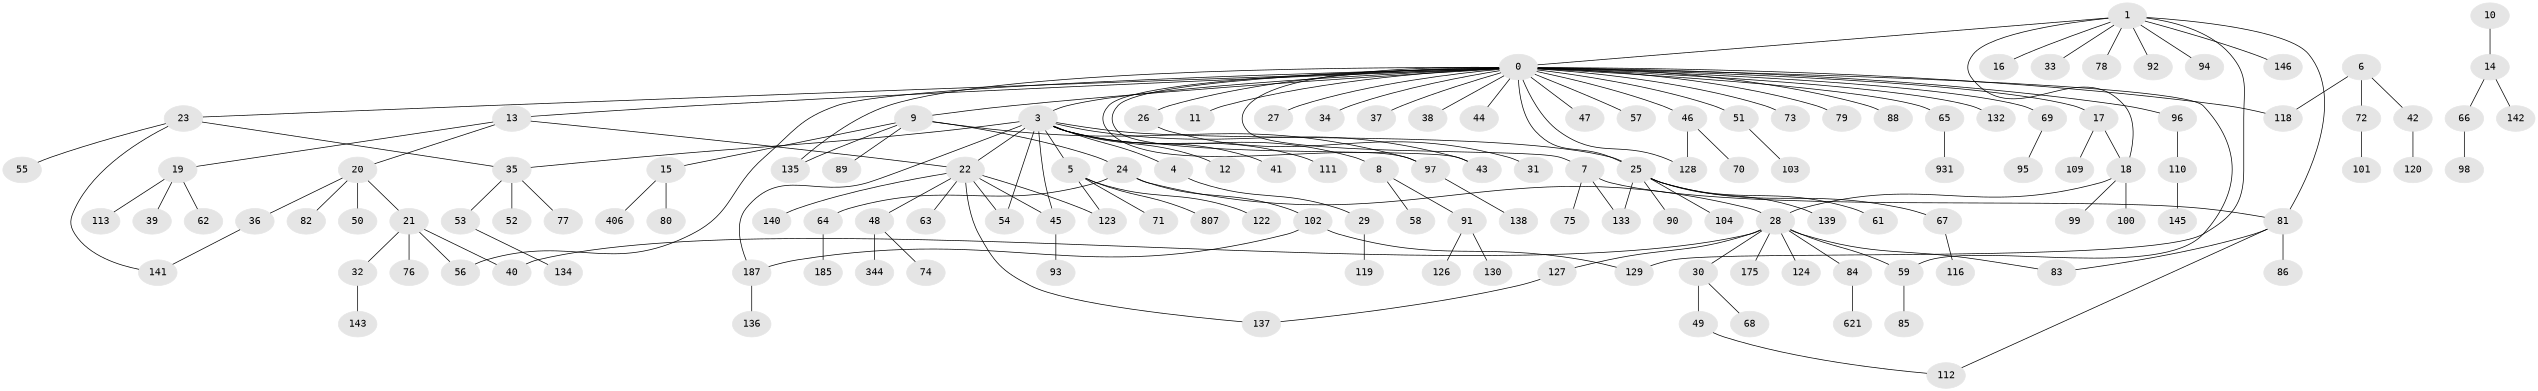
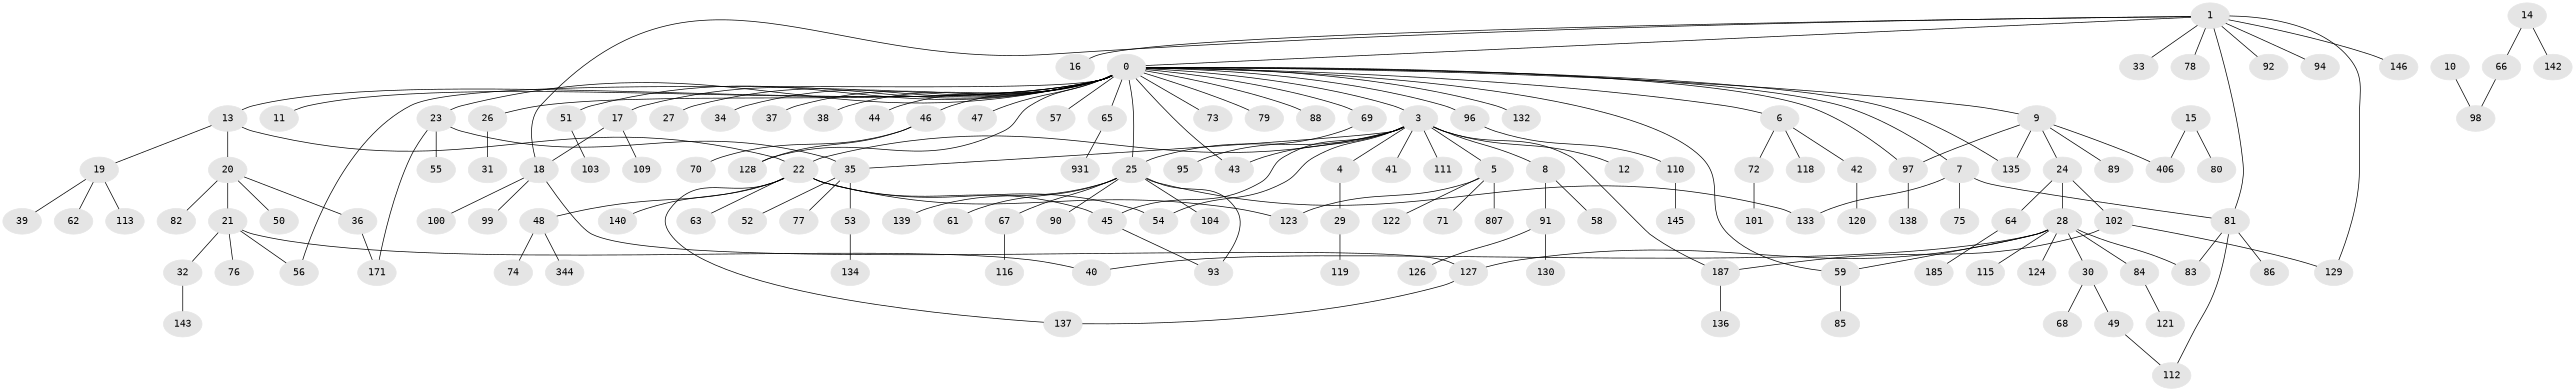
(2490, 41) -> (2463, 93)
(1902, 77) -> (1455, 80)
(748, 153) -> (2102, 142)
(1951, 196) -> (1011, 254)
none -> (1230, 203)
(158, 273) -> (377, 273)
(1750, 273) -> (1985, 273)
(1853, 324) -> (2165, 324)
